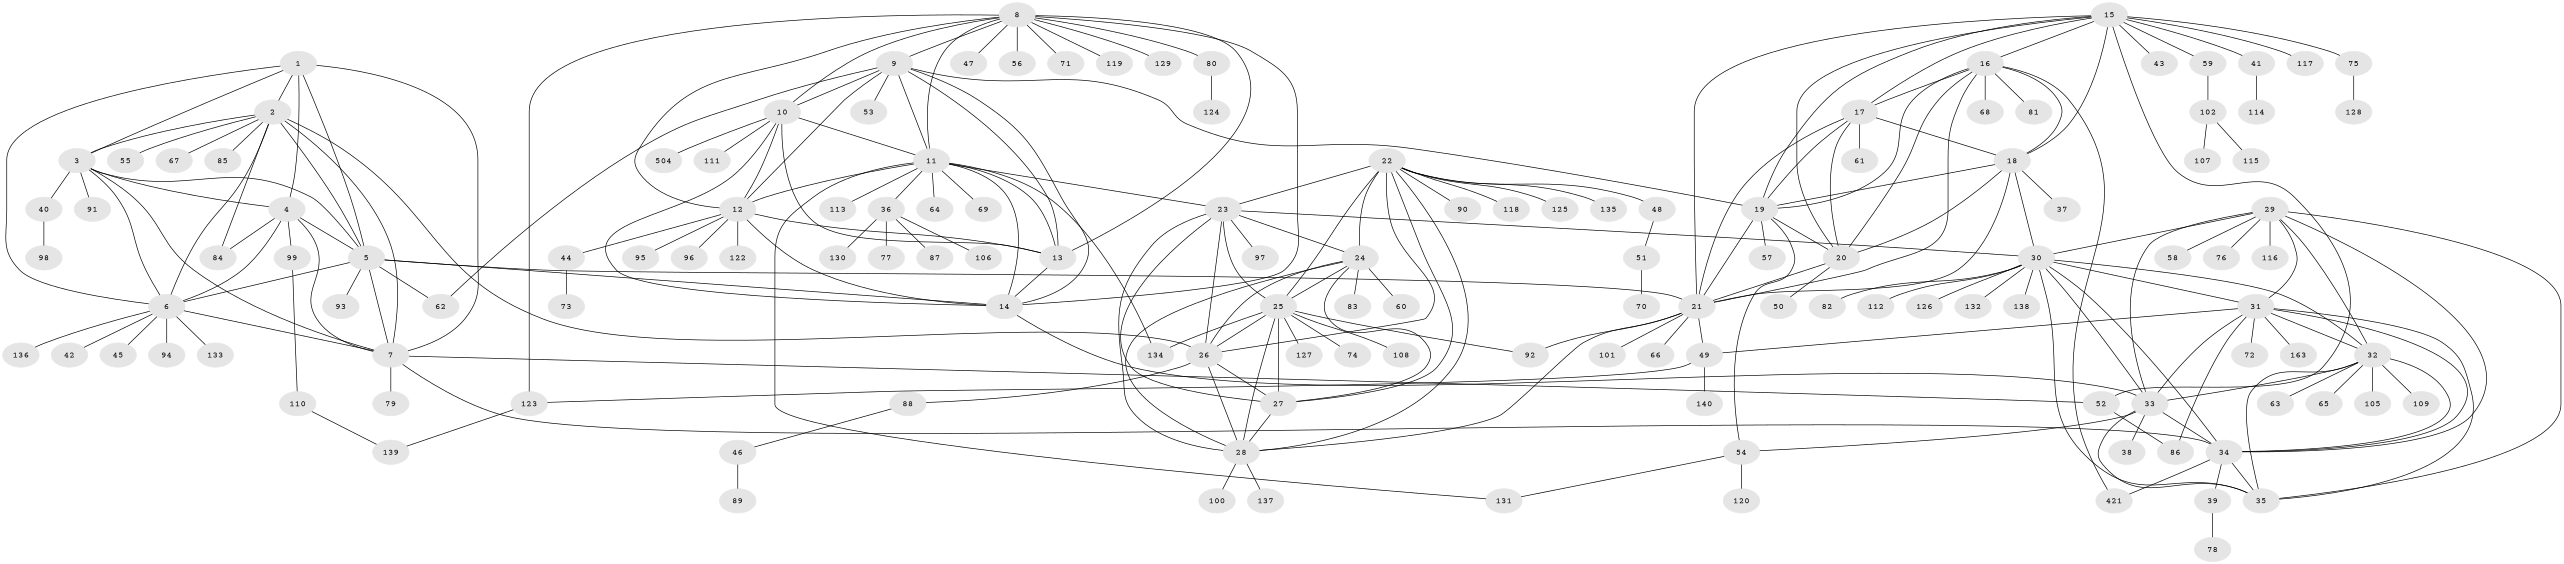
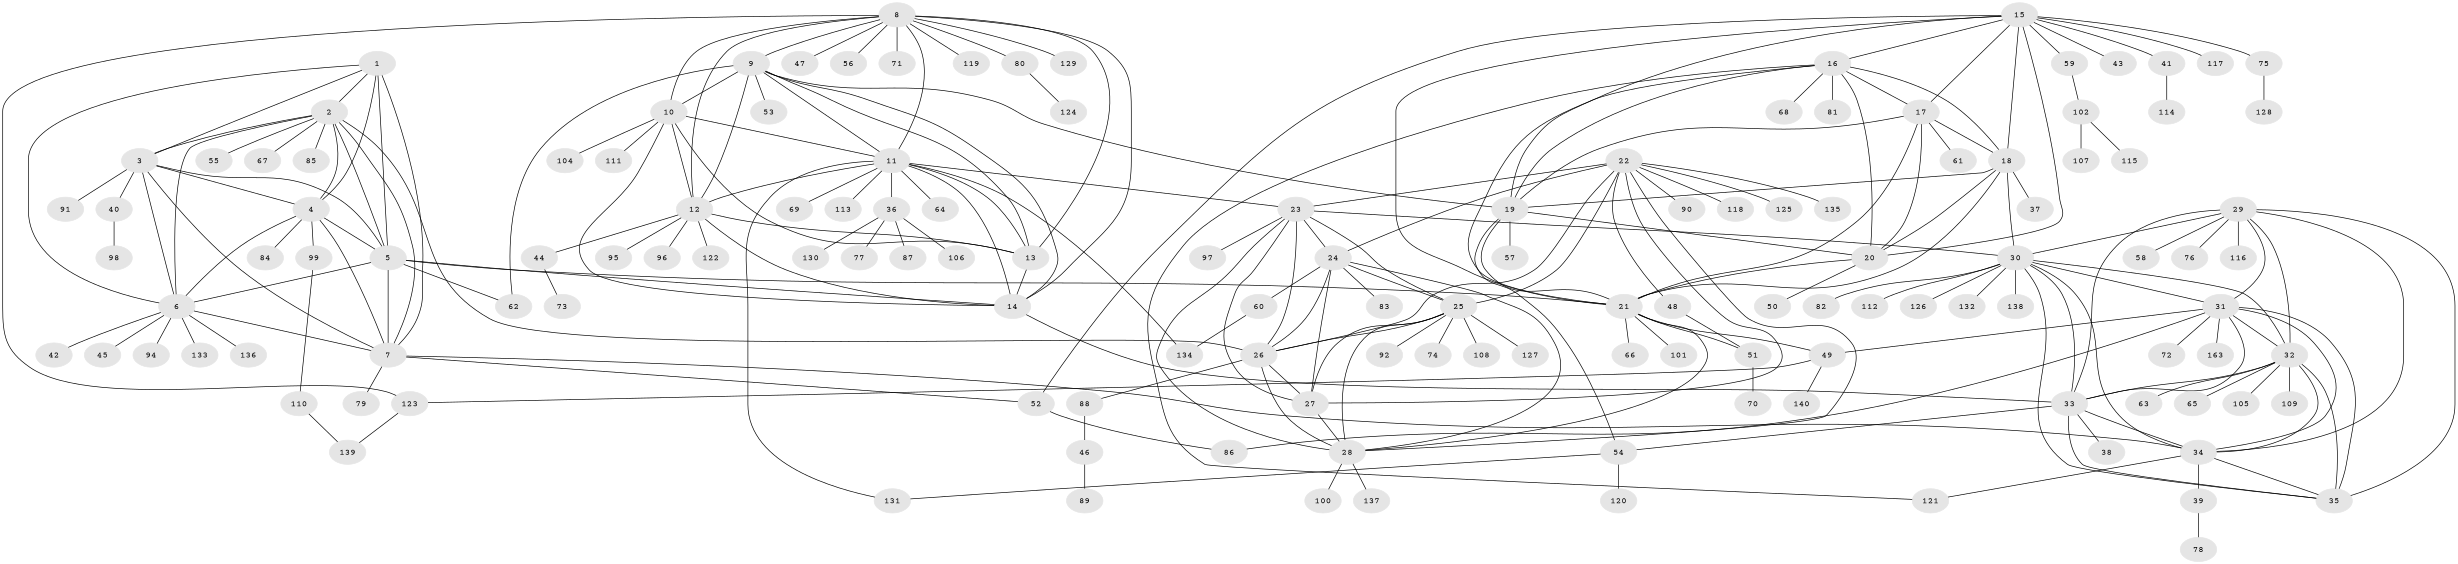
(664, 161) -> (565, 161)
(245, 185) -> (337, 163)
(341, 306) -> none
(1213, 330) -> (1219, 332)
(1589, 335) -> (1706, 336)
(2114, 501) -> (1931, 501)
